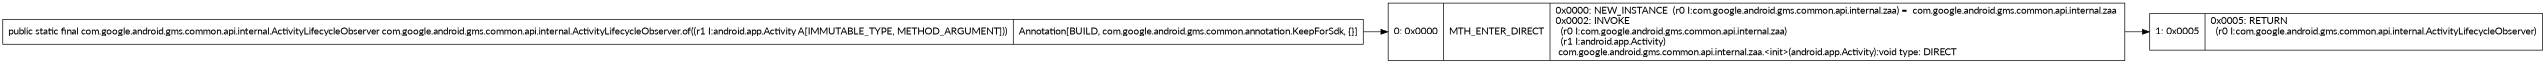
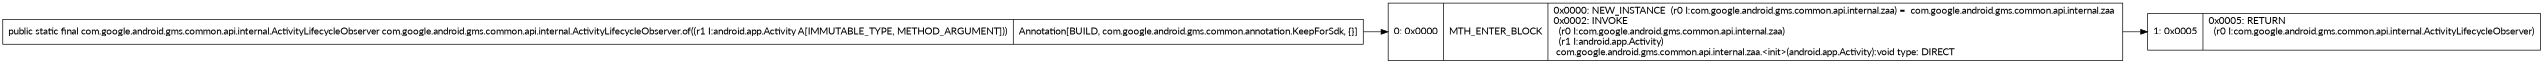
(1497, 31) -> (1496, 31)
